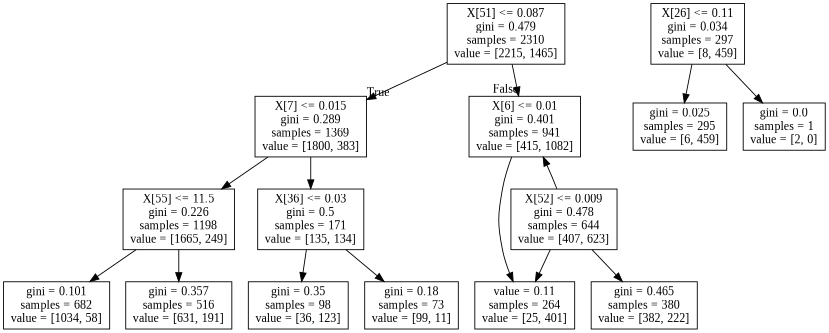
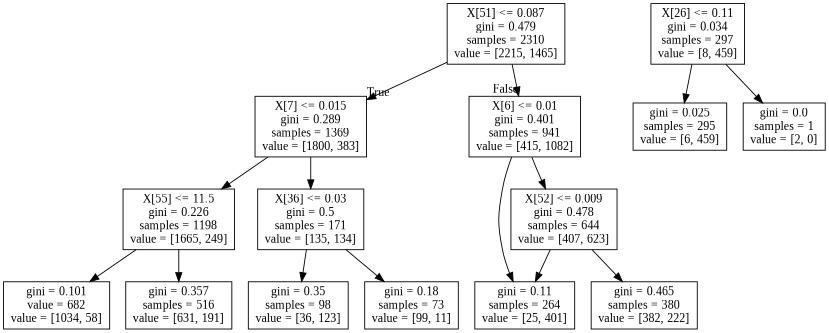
(552, 177) -> (537, 169)
(57, 305) -> (57, 305)
(525, 305) -> (525, 305)
